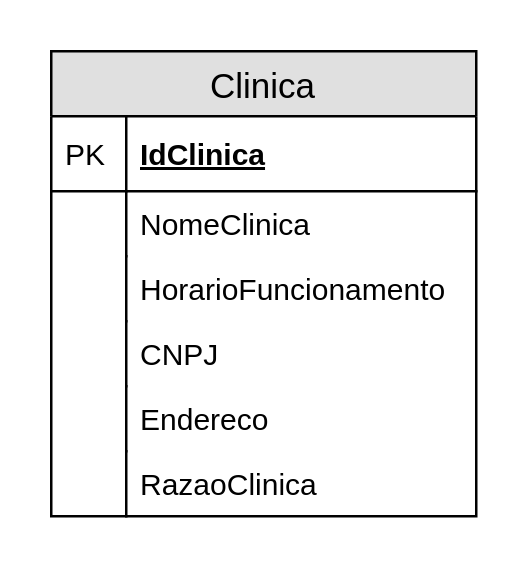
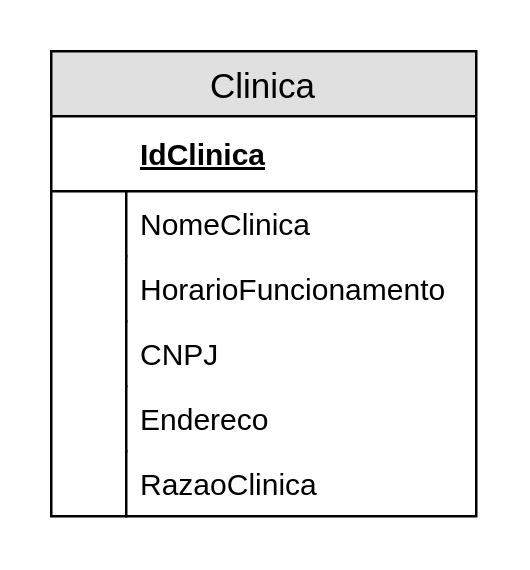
(89, 154) -> none
